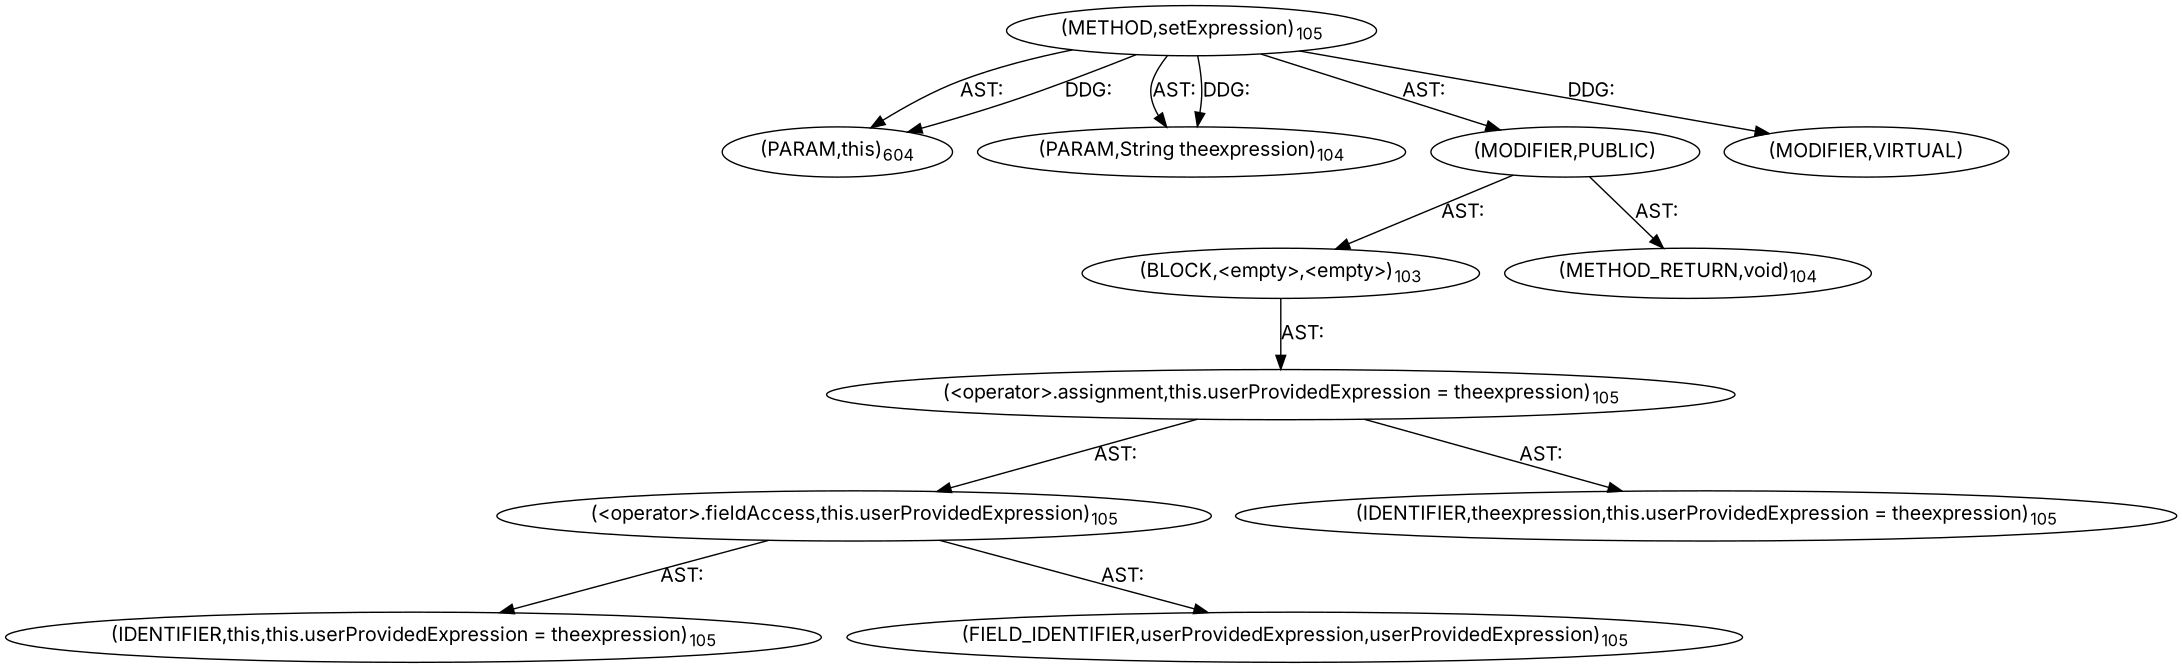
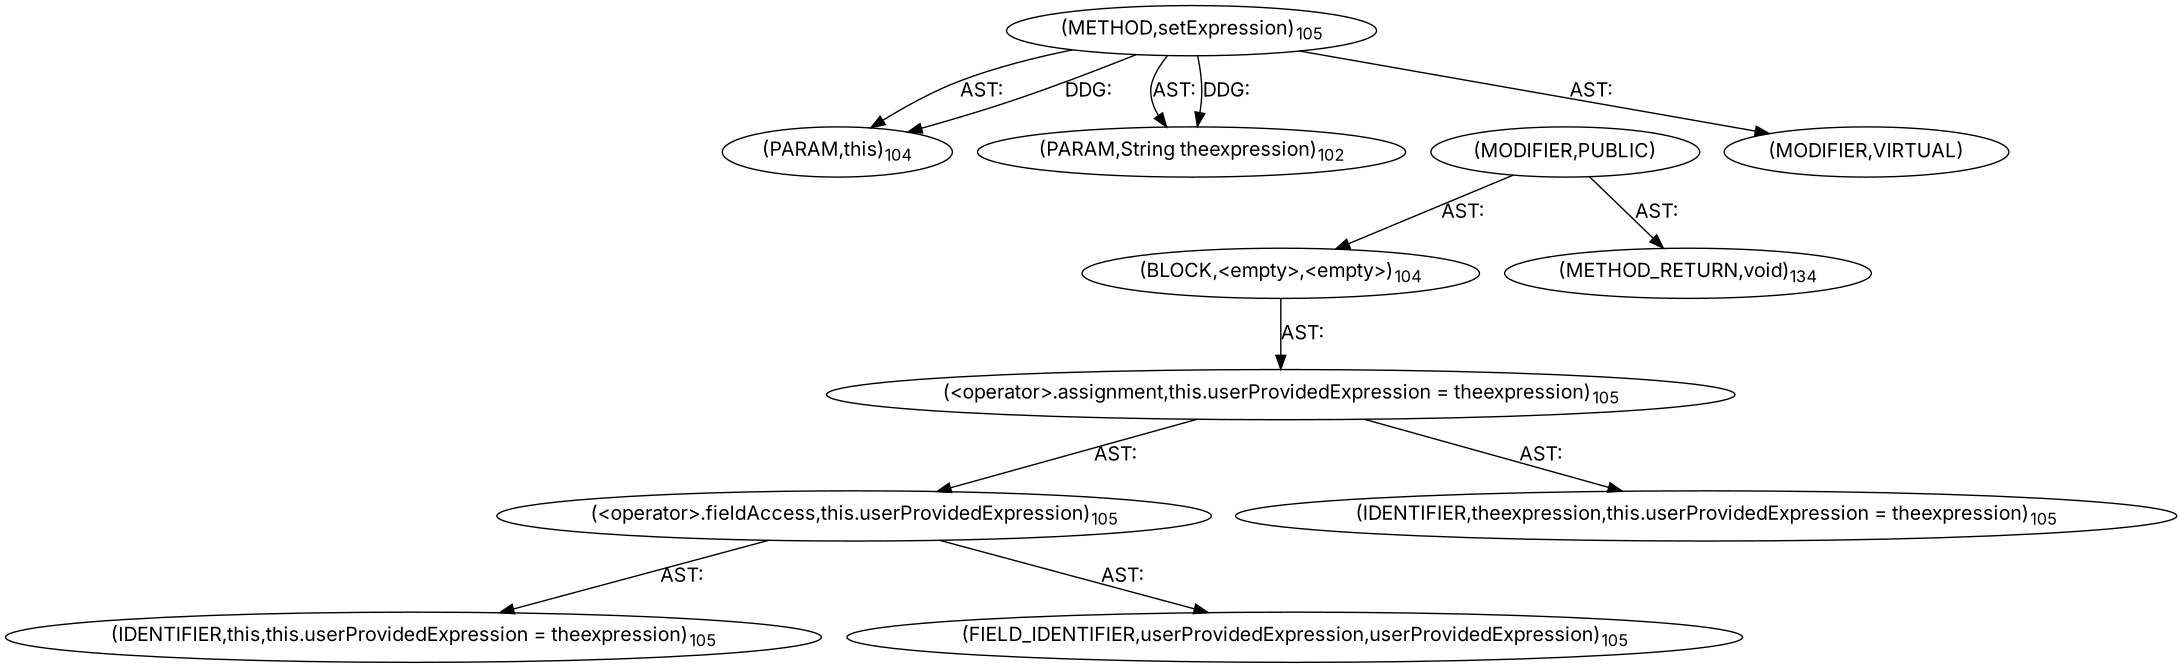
(1374, 90) -> none
(1594, 91) -> (1594, 91)
(899, 150) -> (899, 150)
(1331, 150) -> (1331, 150)
(1408, 271) -> (1408, 271)
(1804, 271) -> (1804, 271)
